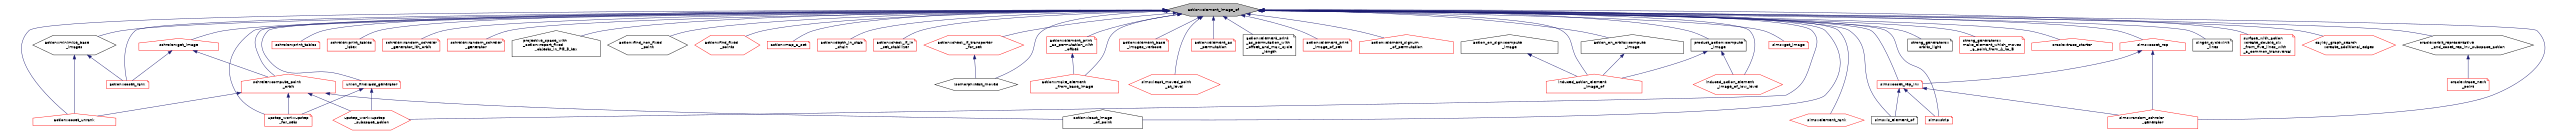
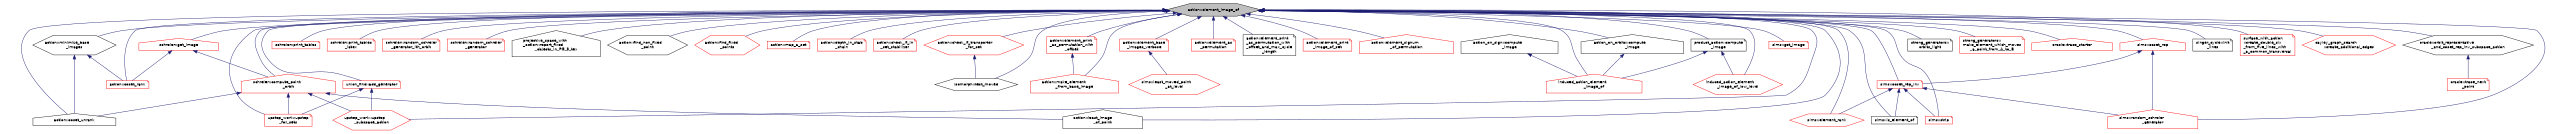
(1181, 44) -> (1159, 65)
none -> (1864, 102)
(74, 120) -> (74, 120)
